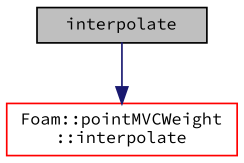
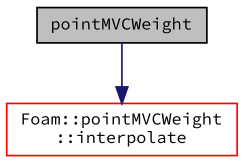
(122, 25) -> (122, 25)
